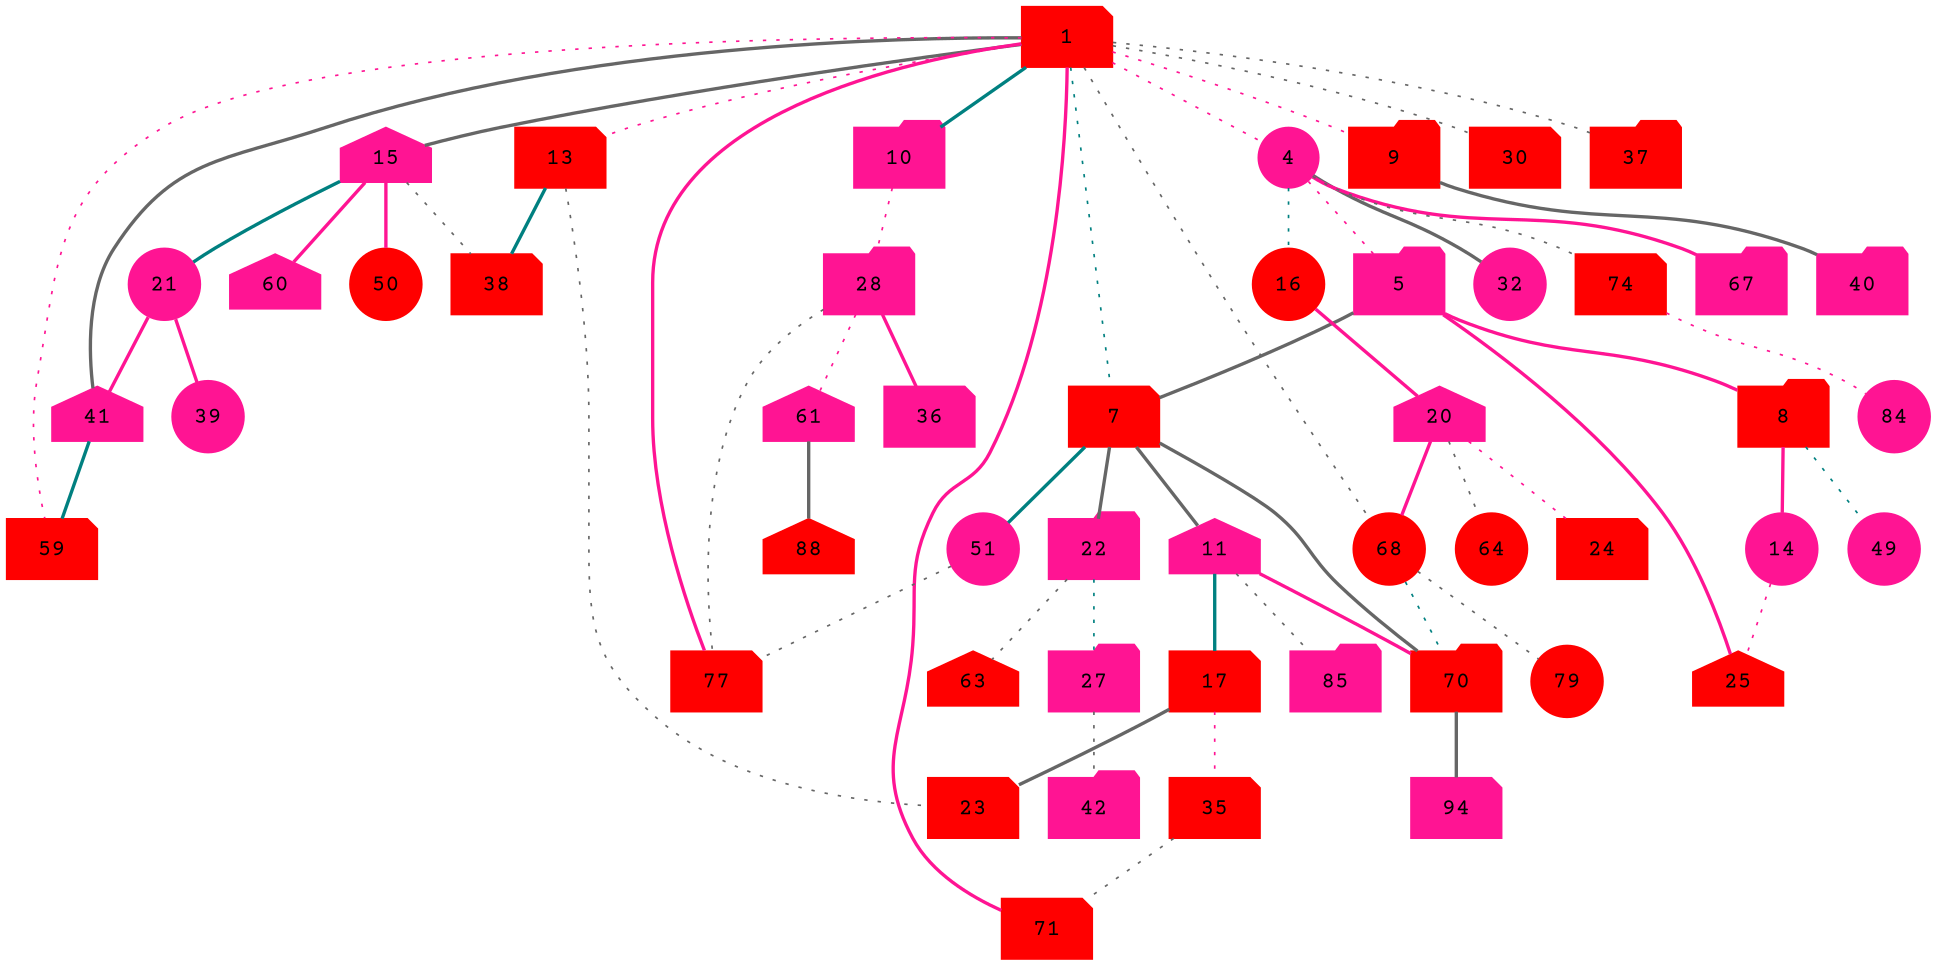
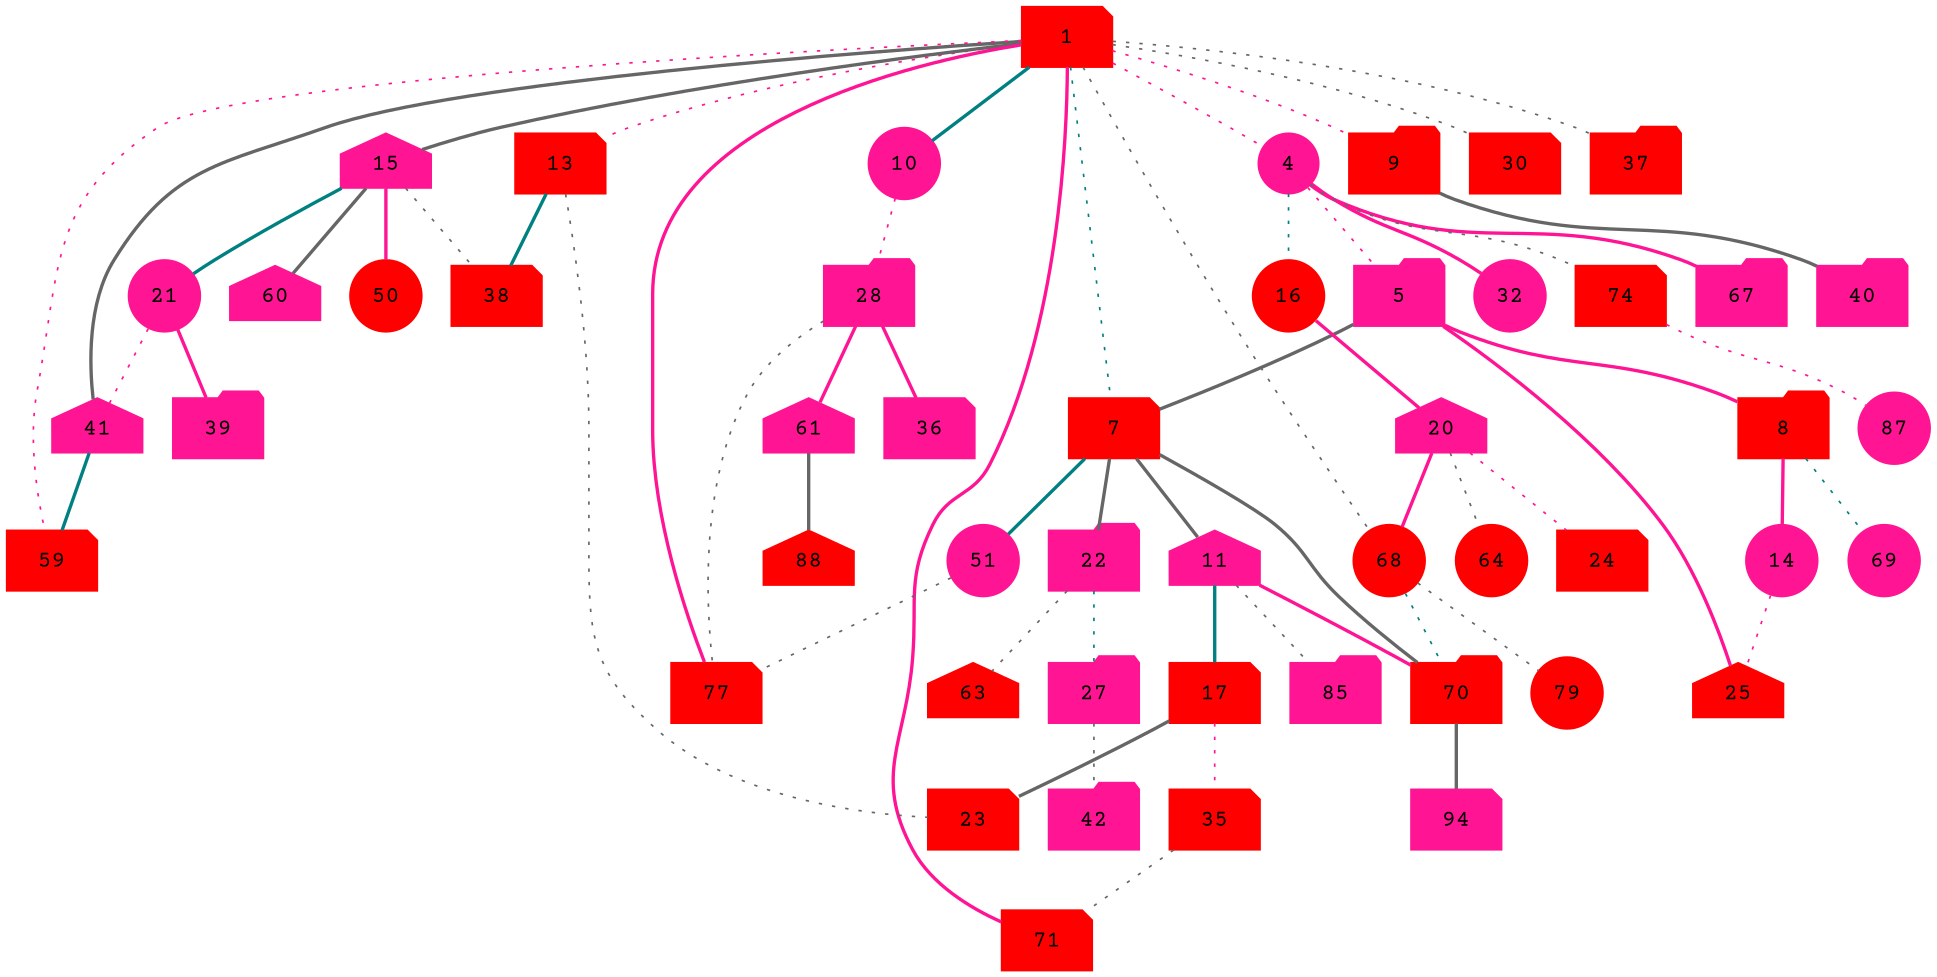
(899, 158) -> (904, 163)
(329, 222) -> (330, 231)
(1411, 224) -> (1413, 237)
(838, 353) -> (838, 364)
(129, 354) -> (129, 366)
(208, 417) -> (218, 428)
(1894, 417) -> (1894, 428)
(1884, 549) -> (1884, 561)
